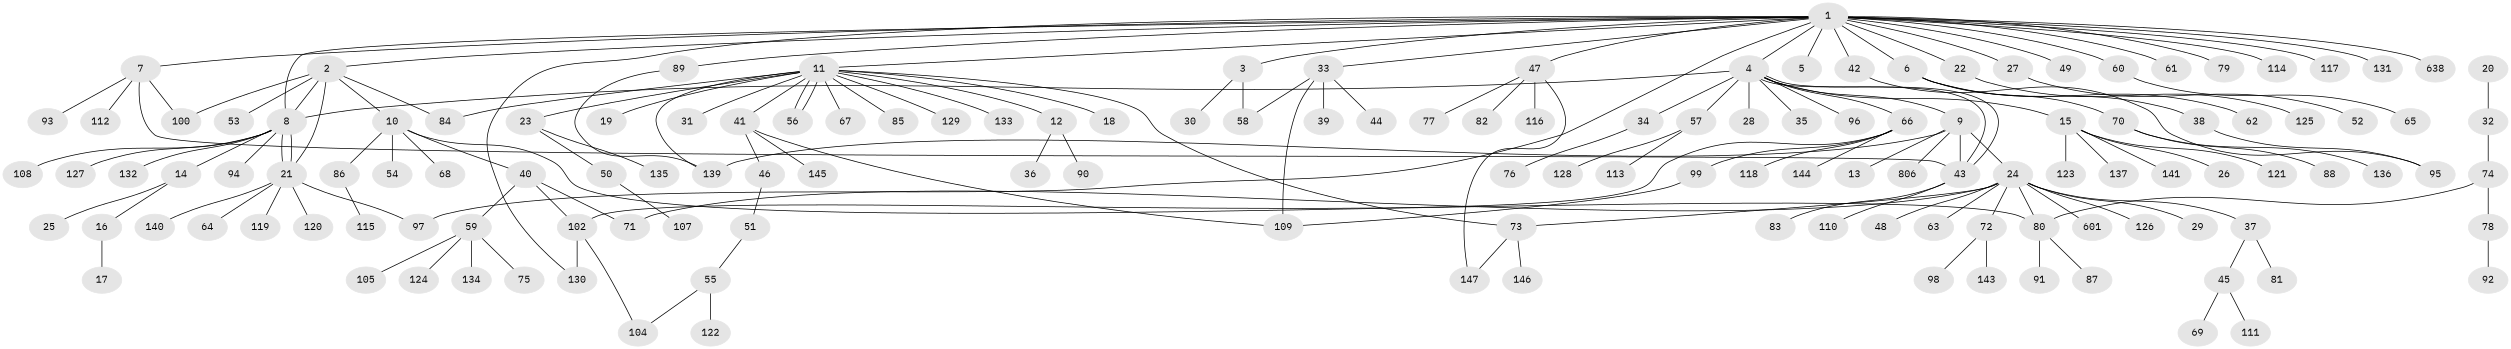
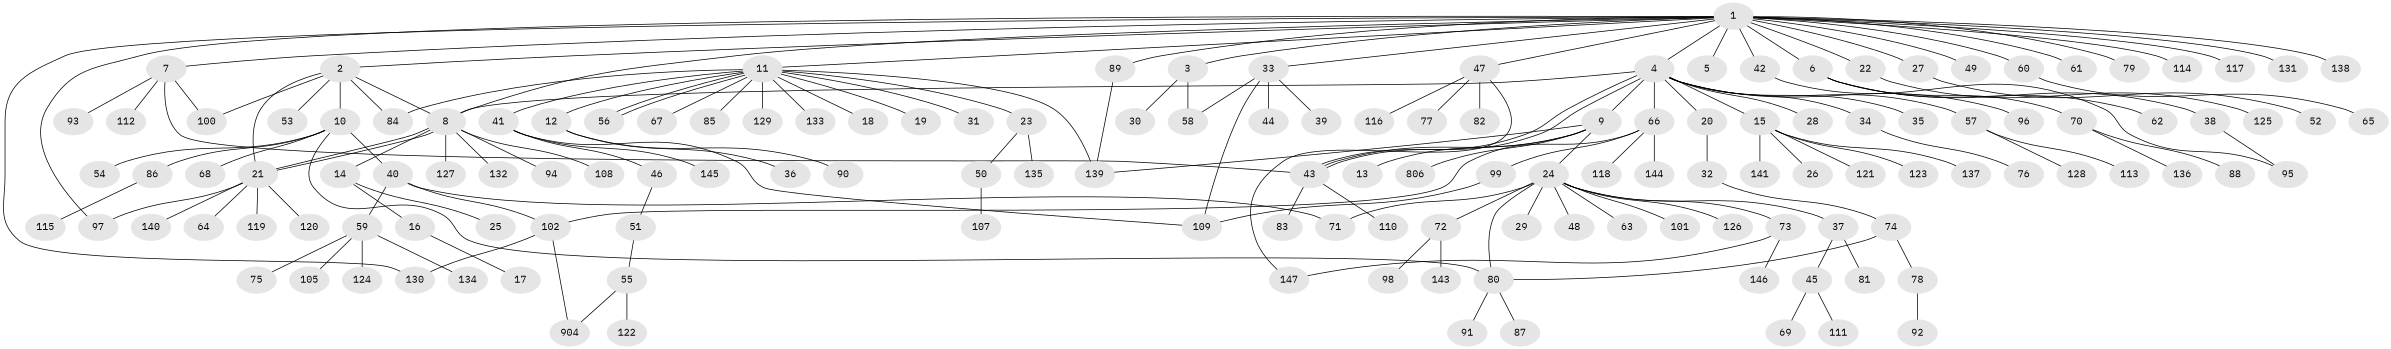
(2435, 69) -> (2341, 69)
none -> (1681, 95)
(1167, 137) -> none
(2092, 227) -> (1680, 227)
(638, 333) -> (570, 333)
